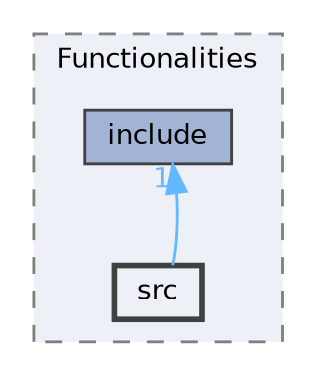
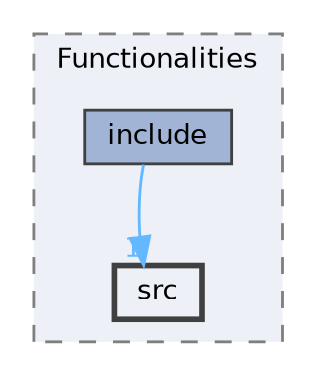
(177, 229) -> (139, 201)
